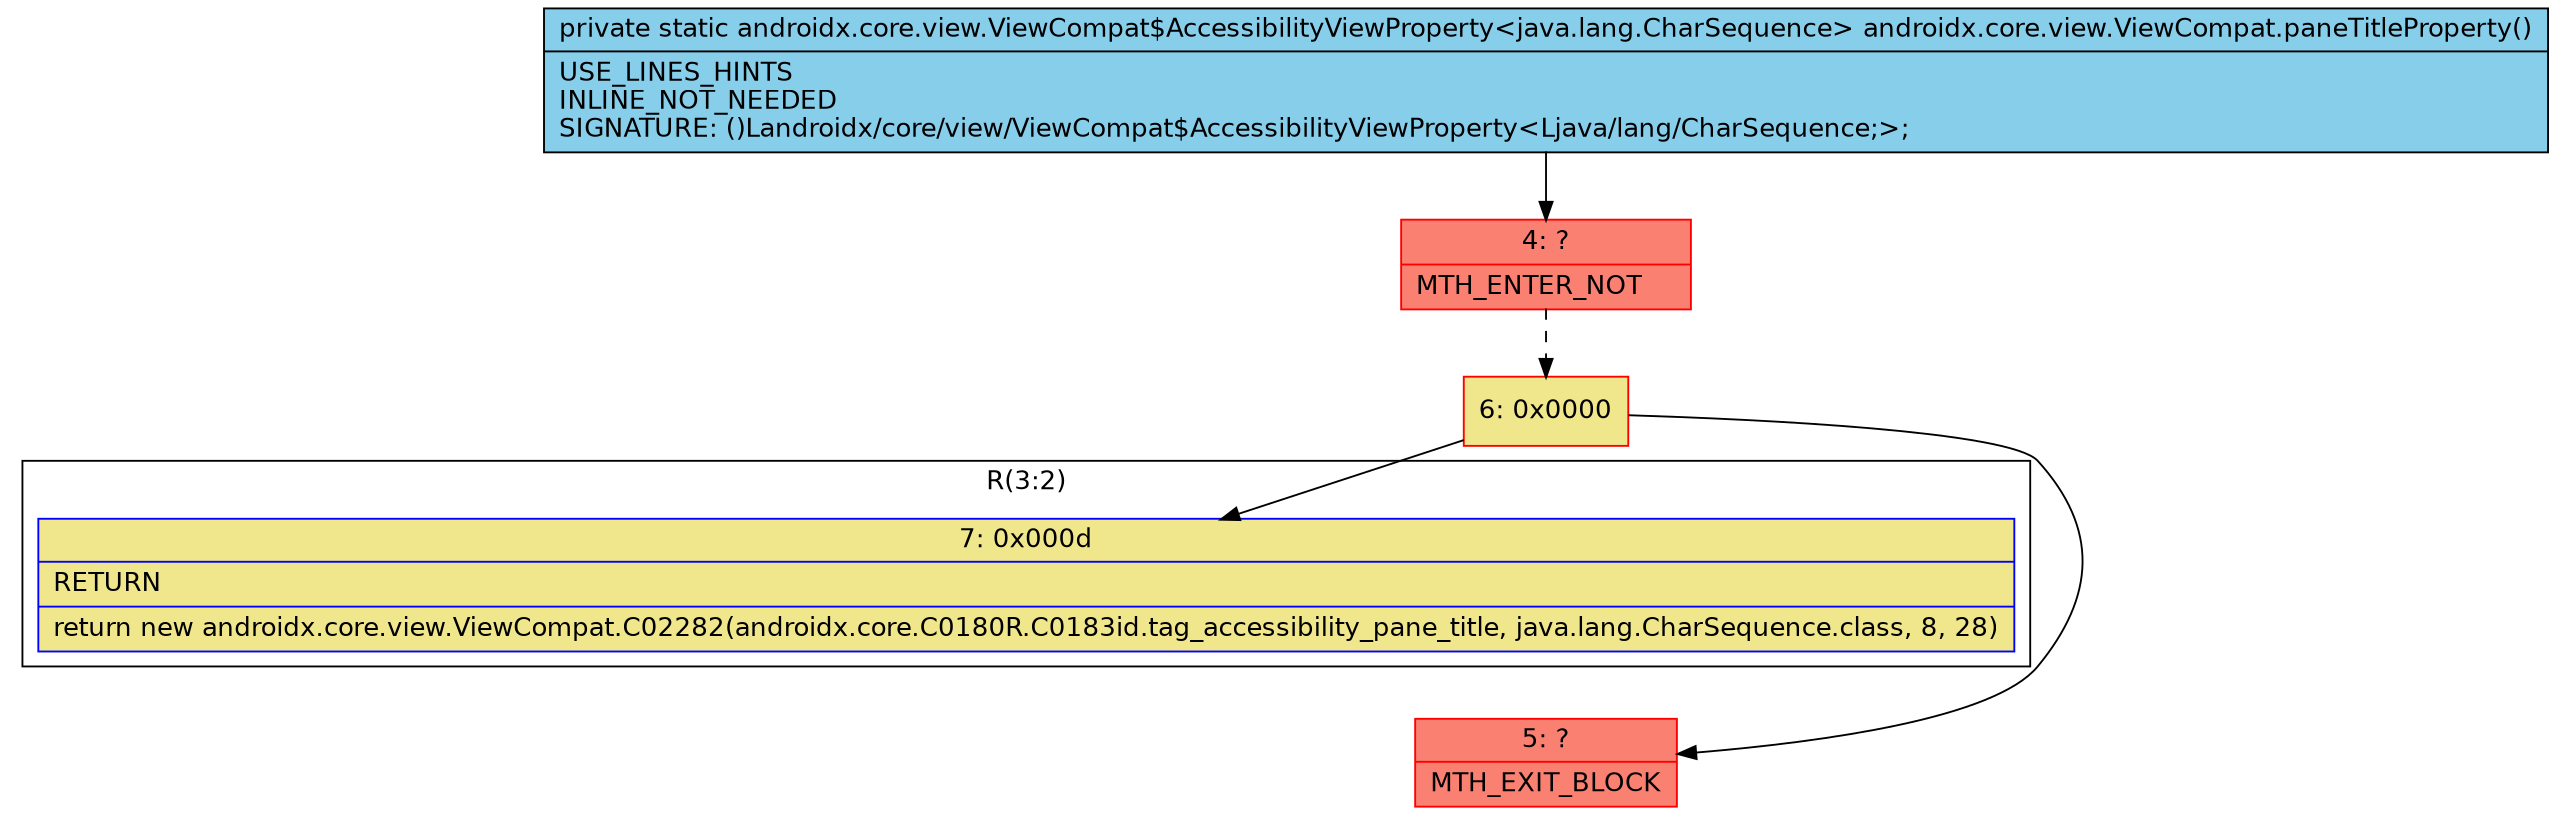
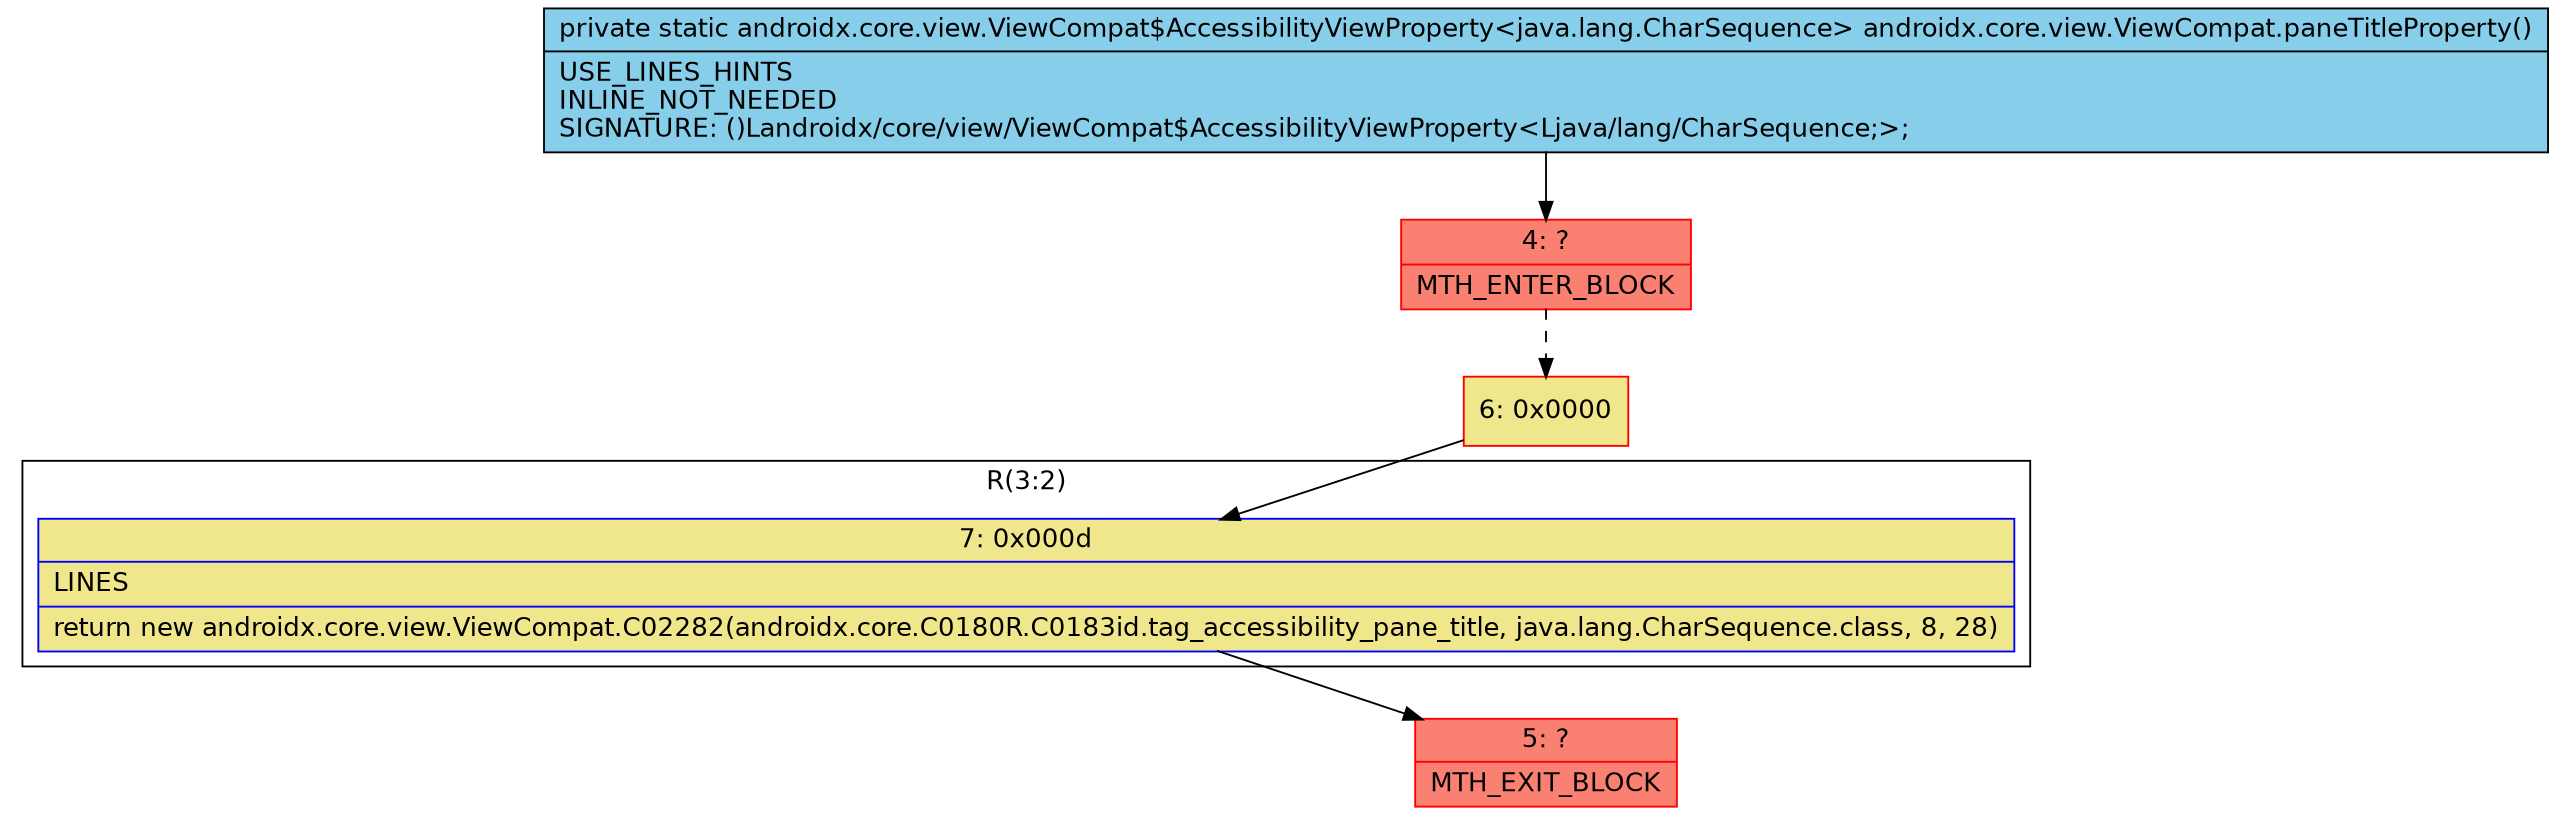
(1529, 286) -> (1546, 286)
(2079, 535) -> (1311, 682)
(107, 583) -> (92, 583)
